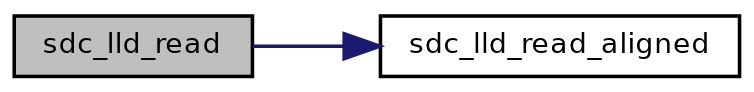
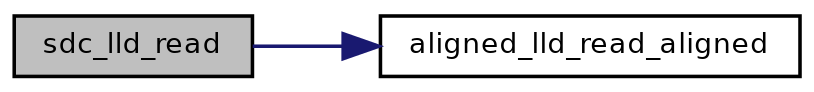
(560, 46) -> (590, 46)
